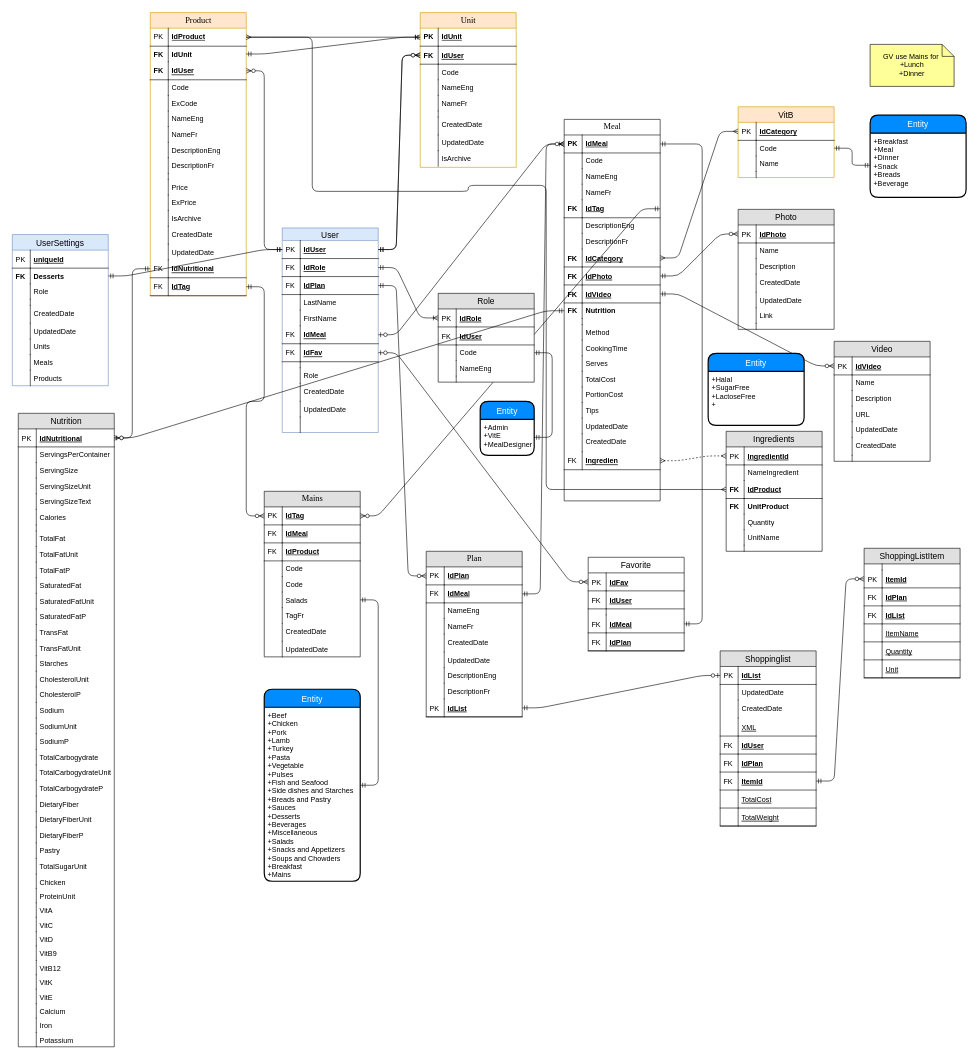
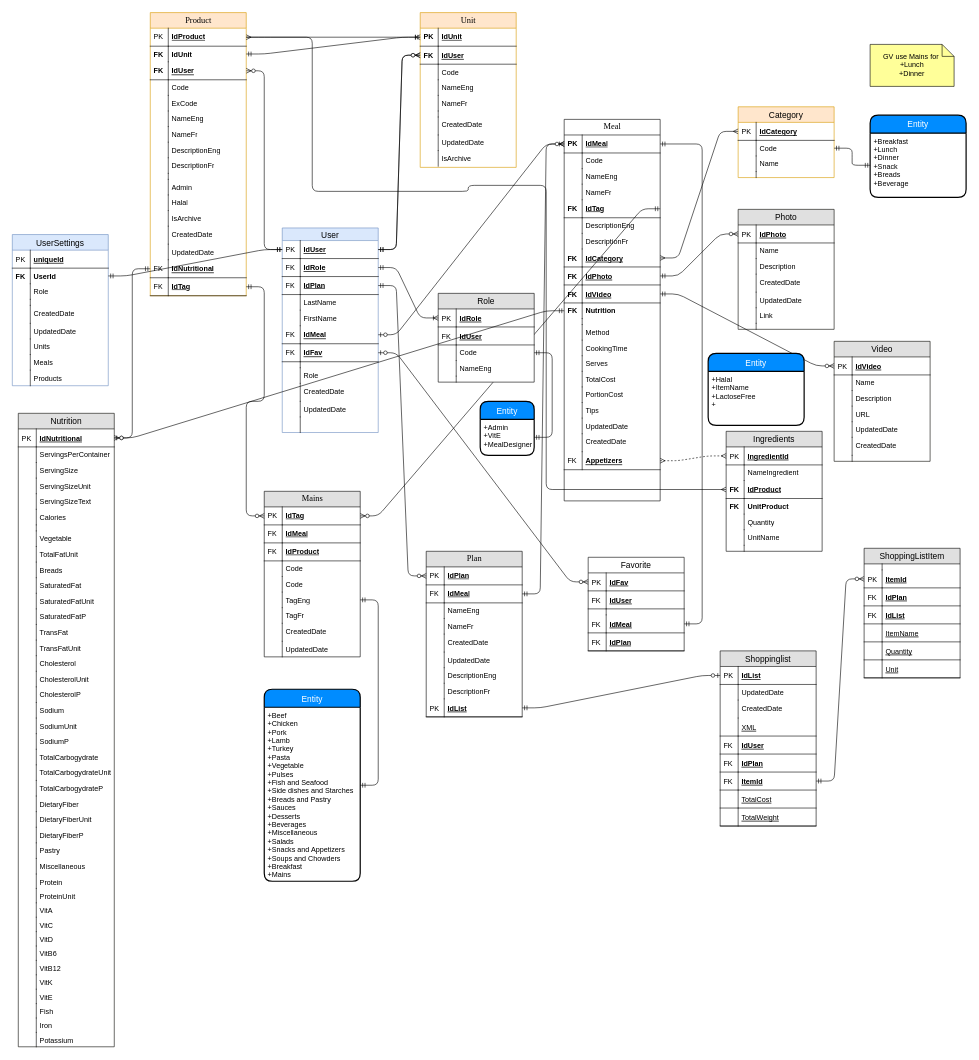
(786, 115) -> (786, 115)
(894, 141) -> (894, 141)
(181, 188) -> (181, 188)
(185, 203) -> (180, 203)
(50, 276) -> (46, 276)
(722, 379) -> (722, 379)
(603, 461) -> (605, 461)
(55, 539) -> (57, 539)
(57, 570) -> (52, 570)
(297, 600) -> (298, 600)
(56, 664) -> (60, 664)
(66, 866) -> (63, 866)
(53, 882) -> (53, 882)
(49, 954) -> (49, 954)
(52, 1012) -> (47, 1012)
